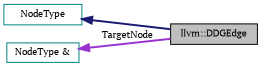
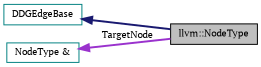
(43, 15) -> (43, 15)
(214, 34) -> (214, 34)
